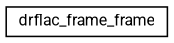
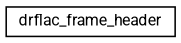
(87, 22) -> (91, 22)
